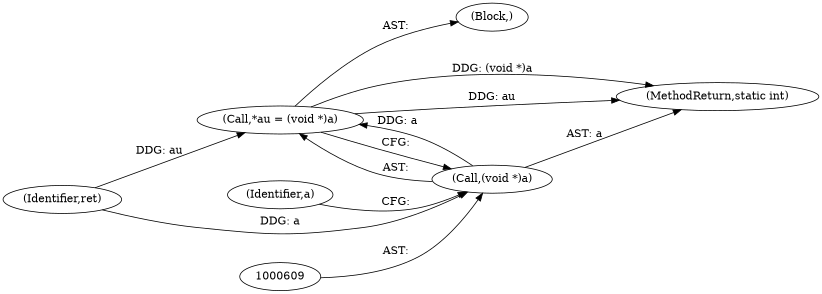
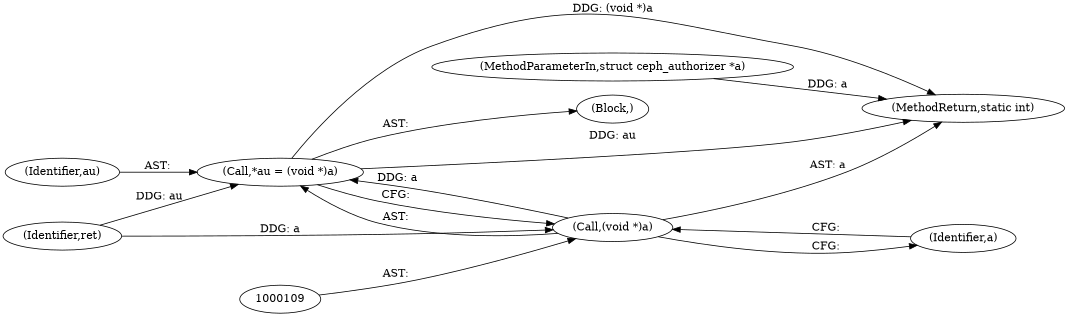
none -> (613, 67)
none -> (62, 172)
none -> (783, 252)
(280, 277) -> (280, 299)
